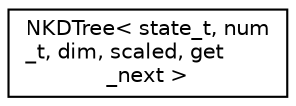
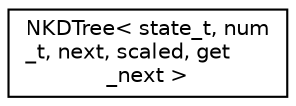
(148, 53) -> (148, 53)
